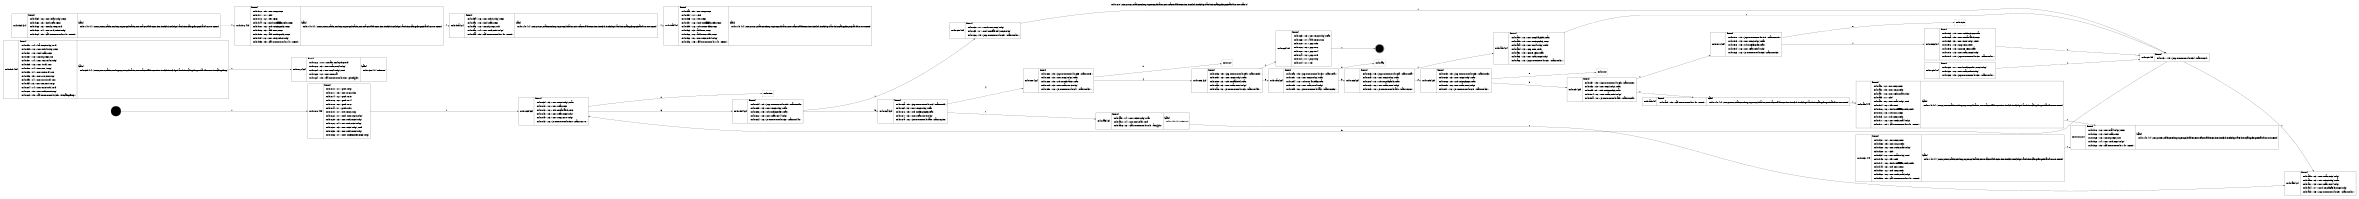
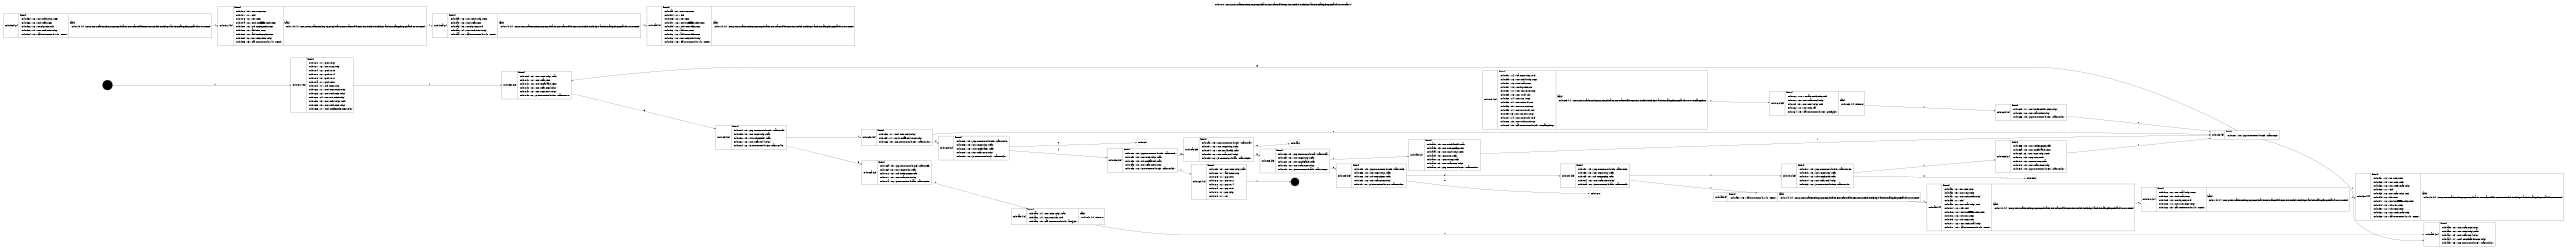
(768, 94) -> none
(985, 96) -> (935, 143)
none -> (1930, 108)
(2067, 148) -> (2352, 198)
